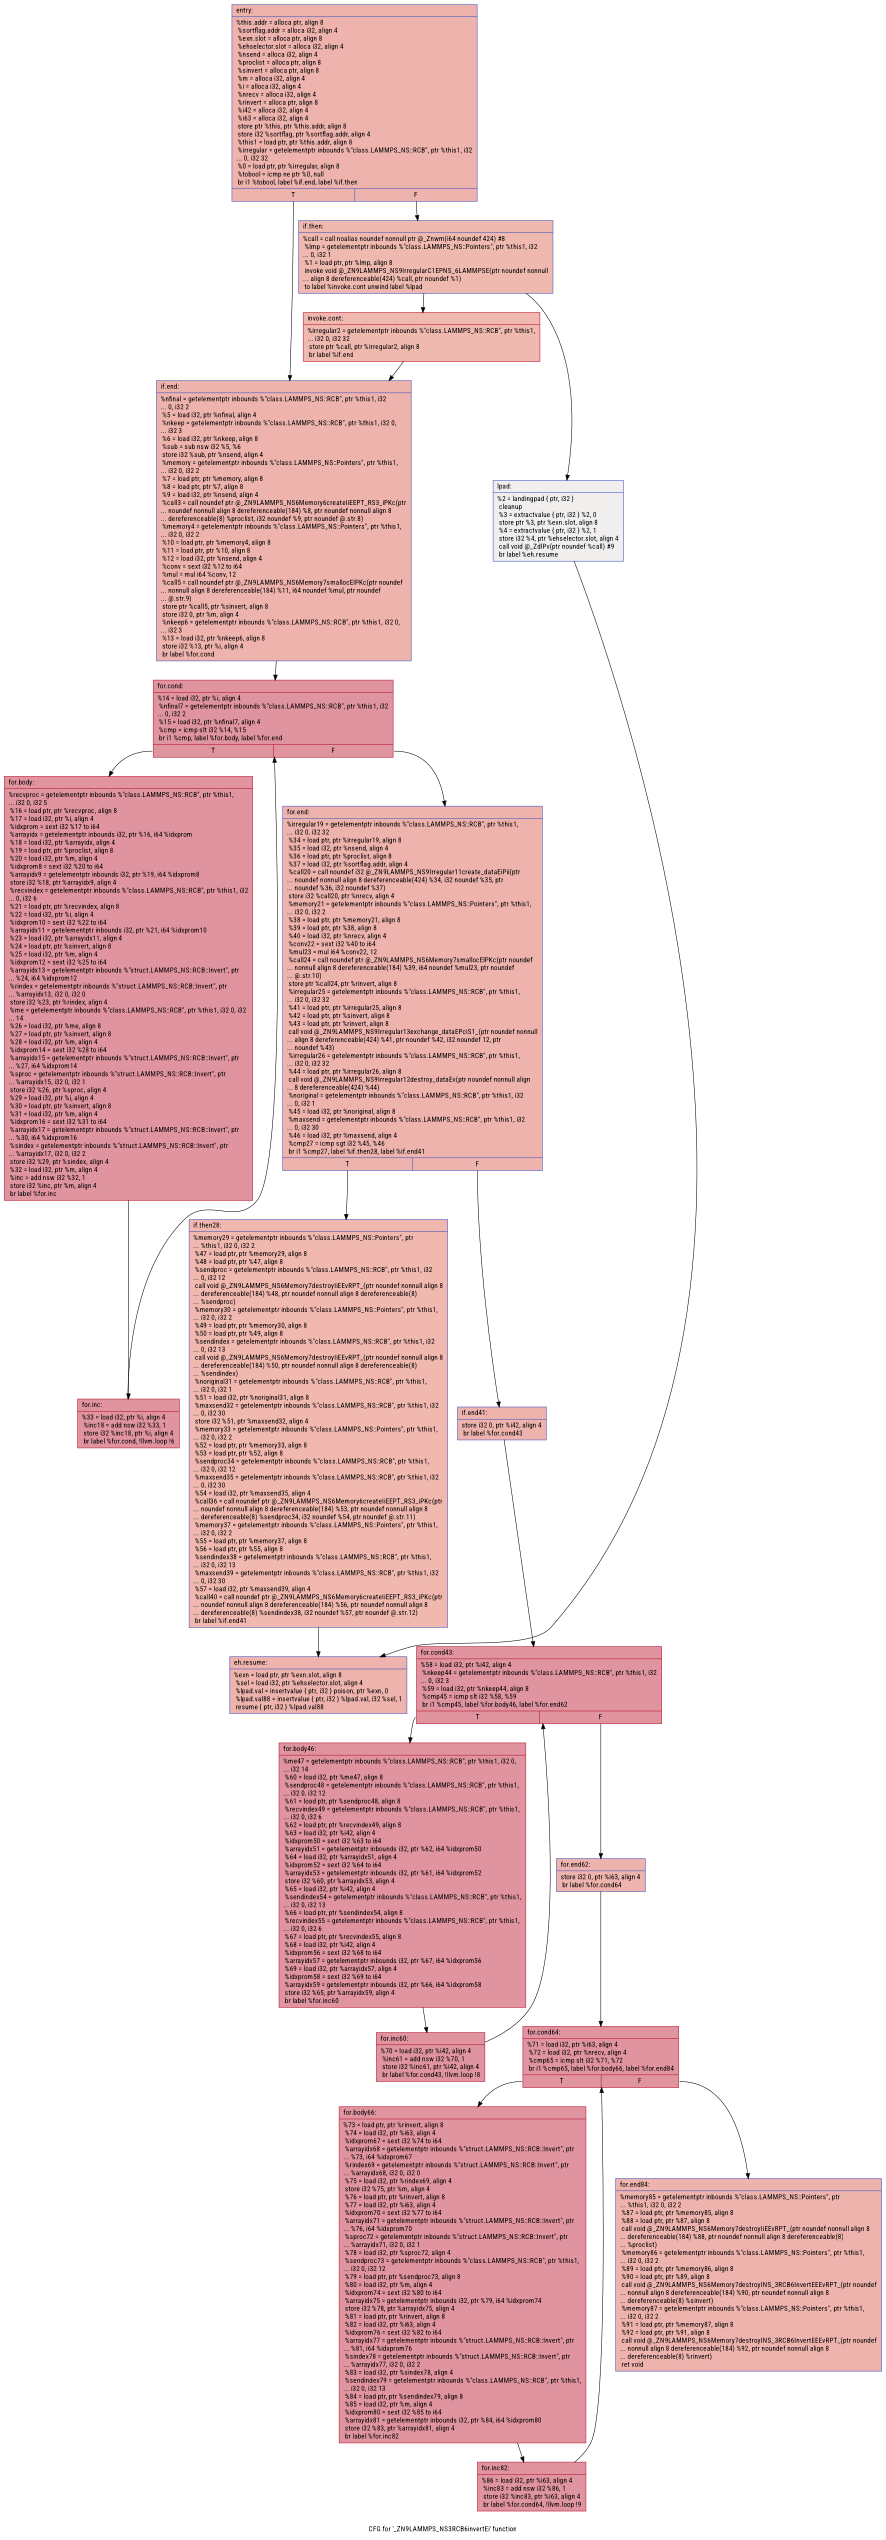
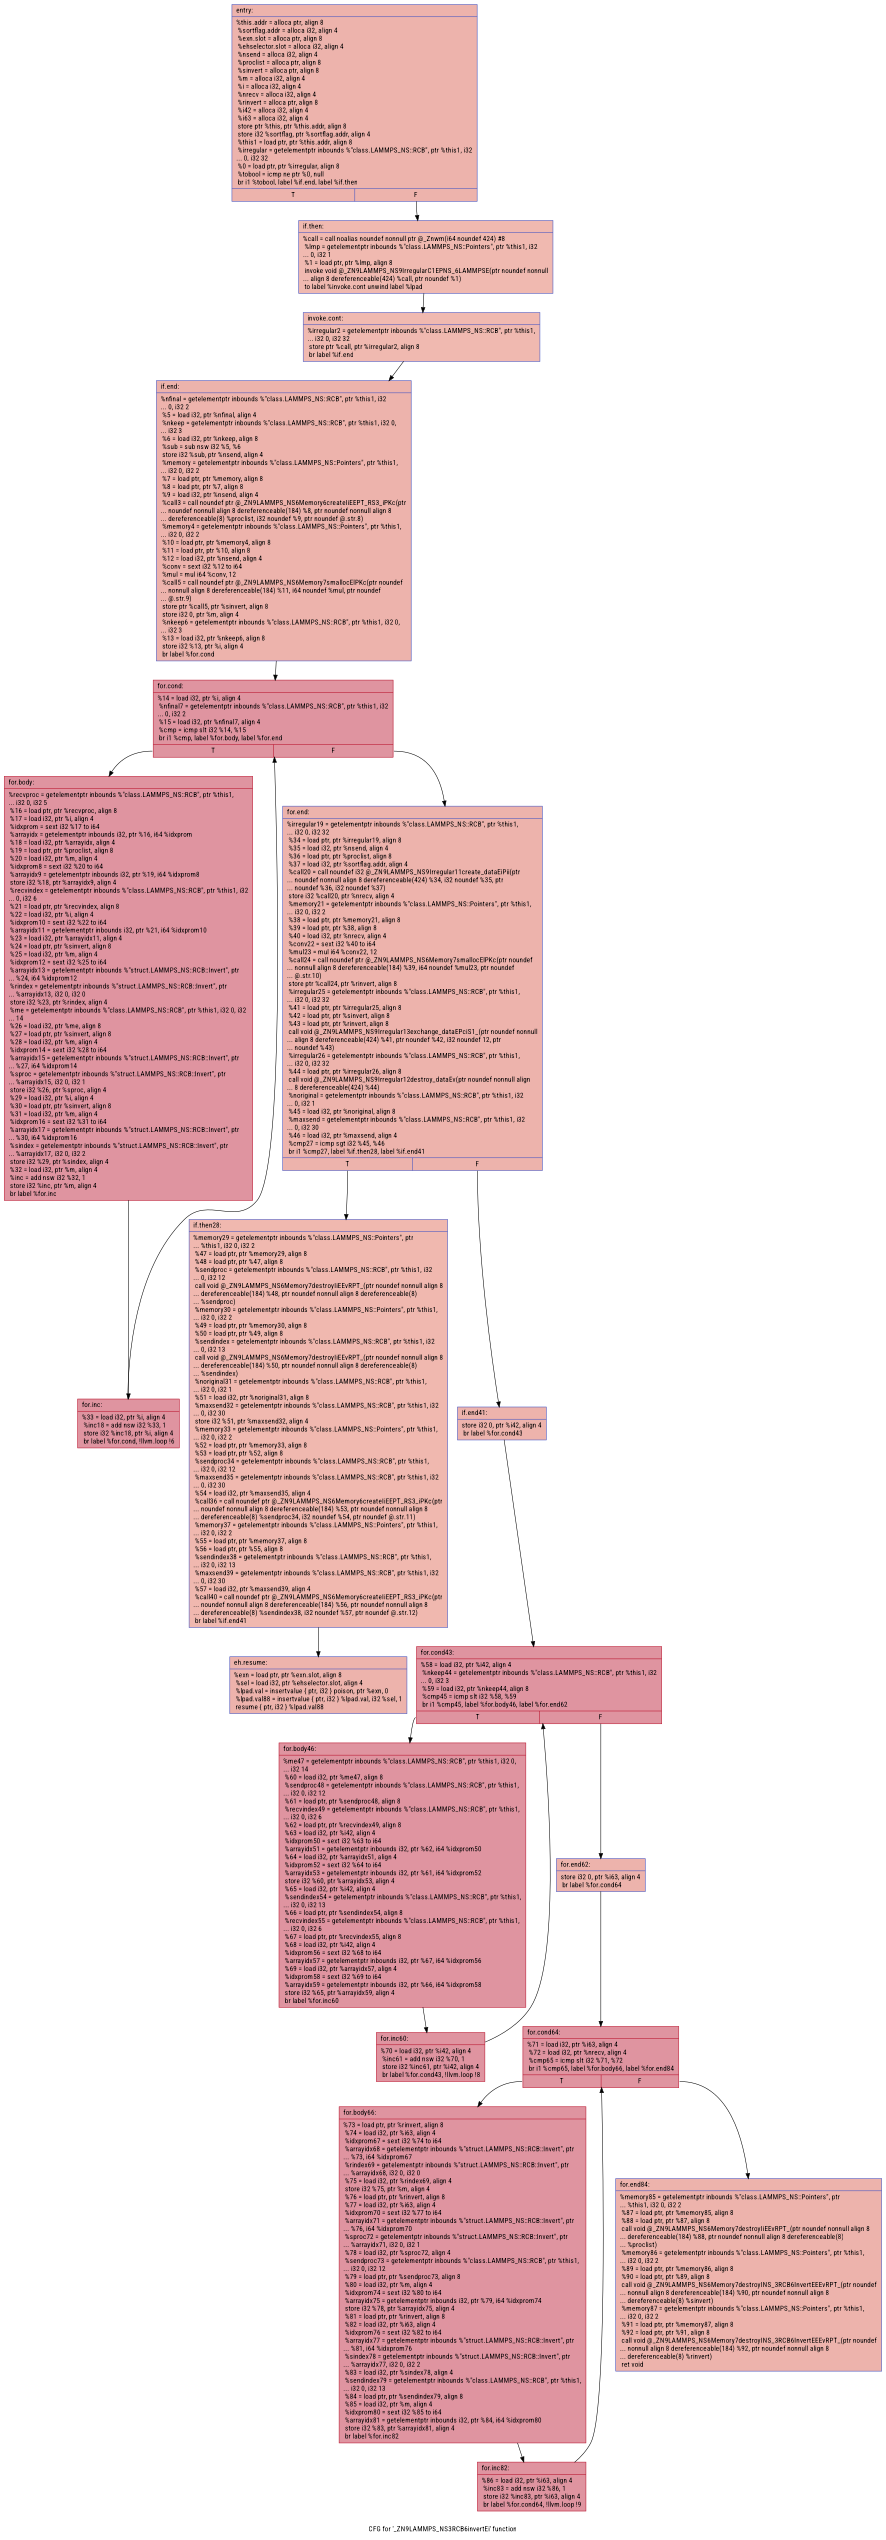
(292, 288) -> none
(422, 337) -> (422, 337)
(558, 521) -> none
